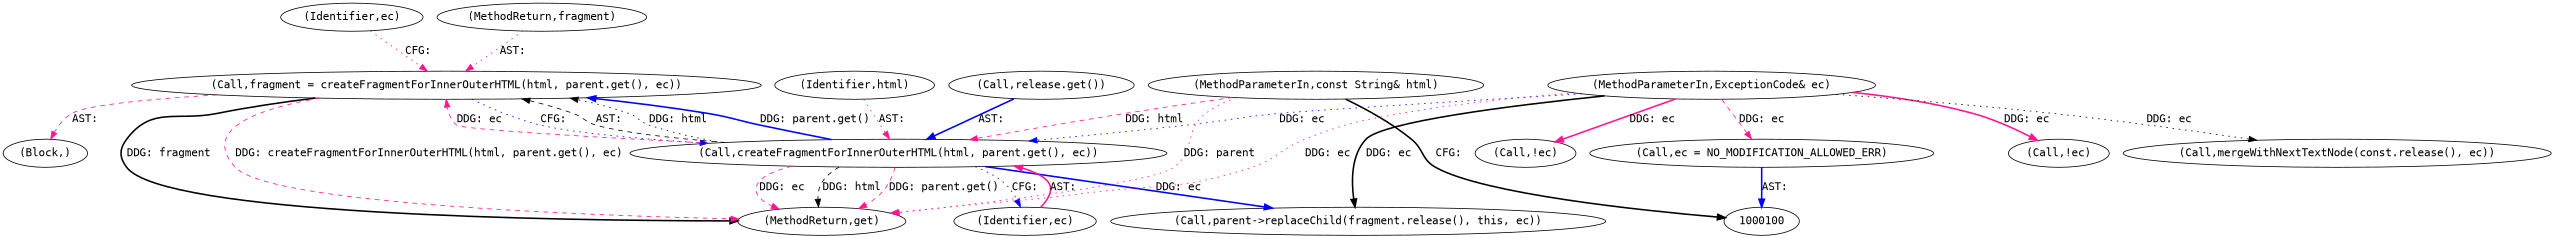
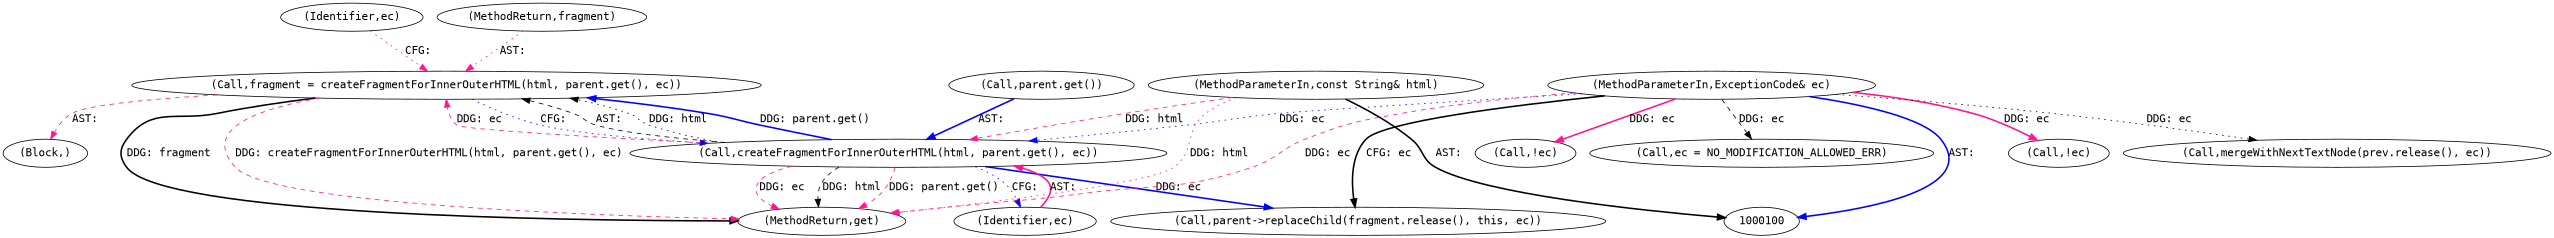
(855, 85) -> none
(1042, 85) -> (1042, 85)
(1734, 116) -> (1734, 116)
(1219, 153) -> (1219, 153)
(1389, 153) -> (1389, 153)
(1452, 153) -> (1452, 153)
(2337, 153) -> (2337, 153)
(1241, 171) -> (1241, 171)
(1762, 183) -> (1948, 159)
